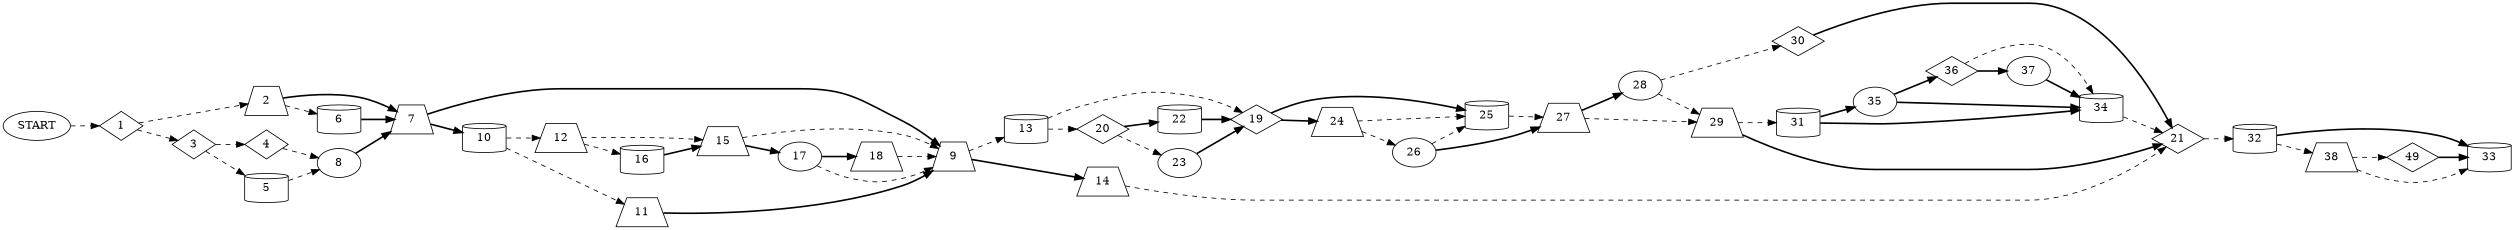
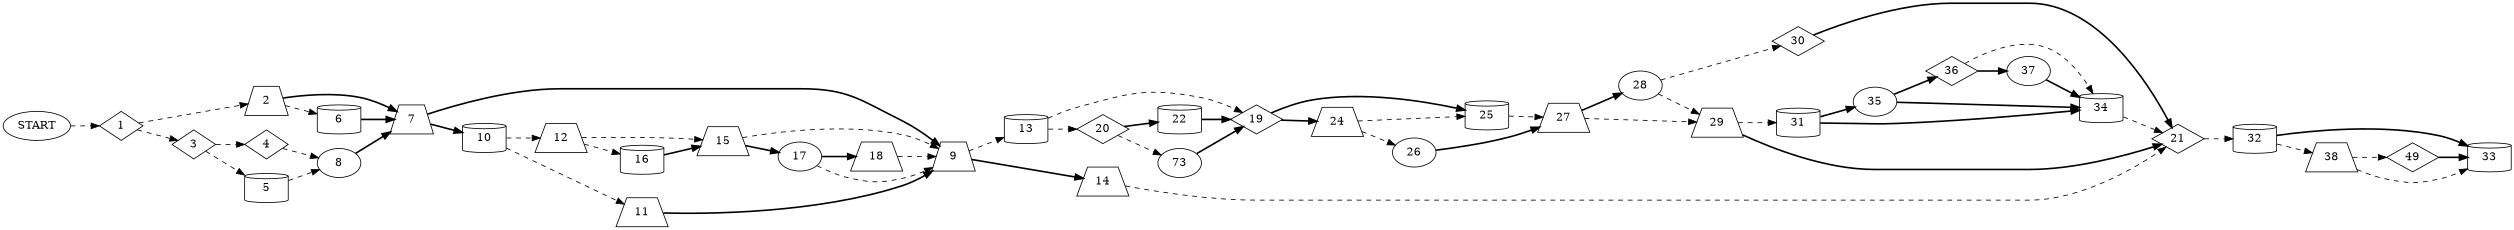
(1445, 137) -> none
(1180, 163) -> (1180, 163)
